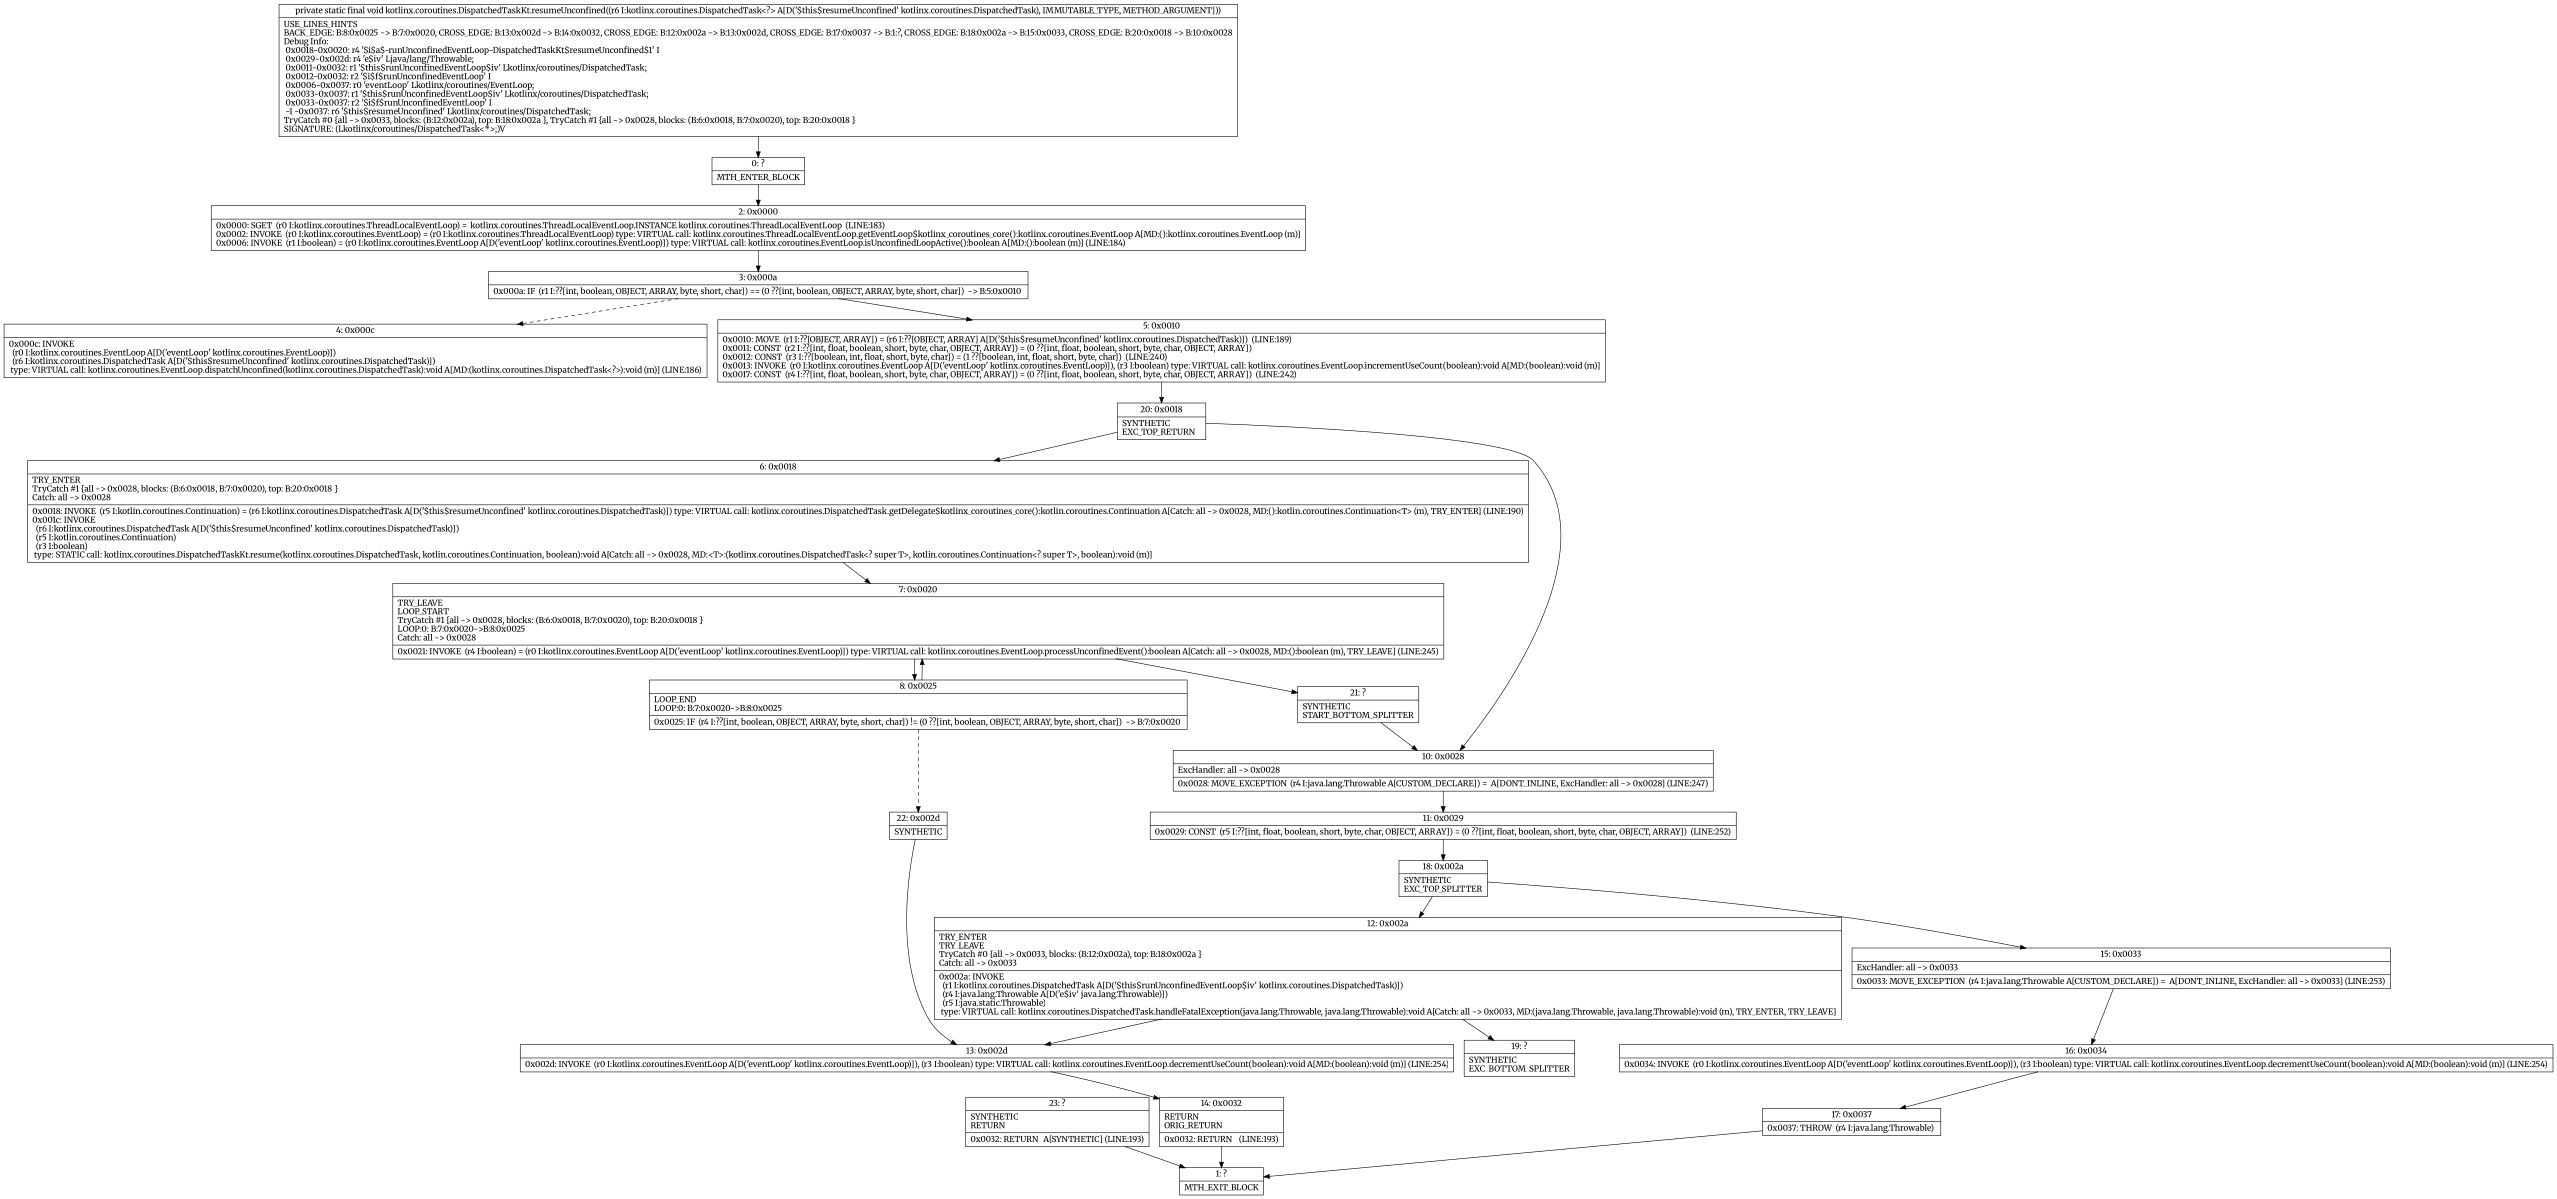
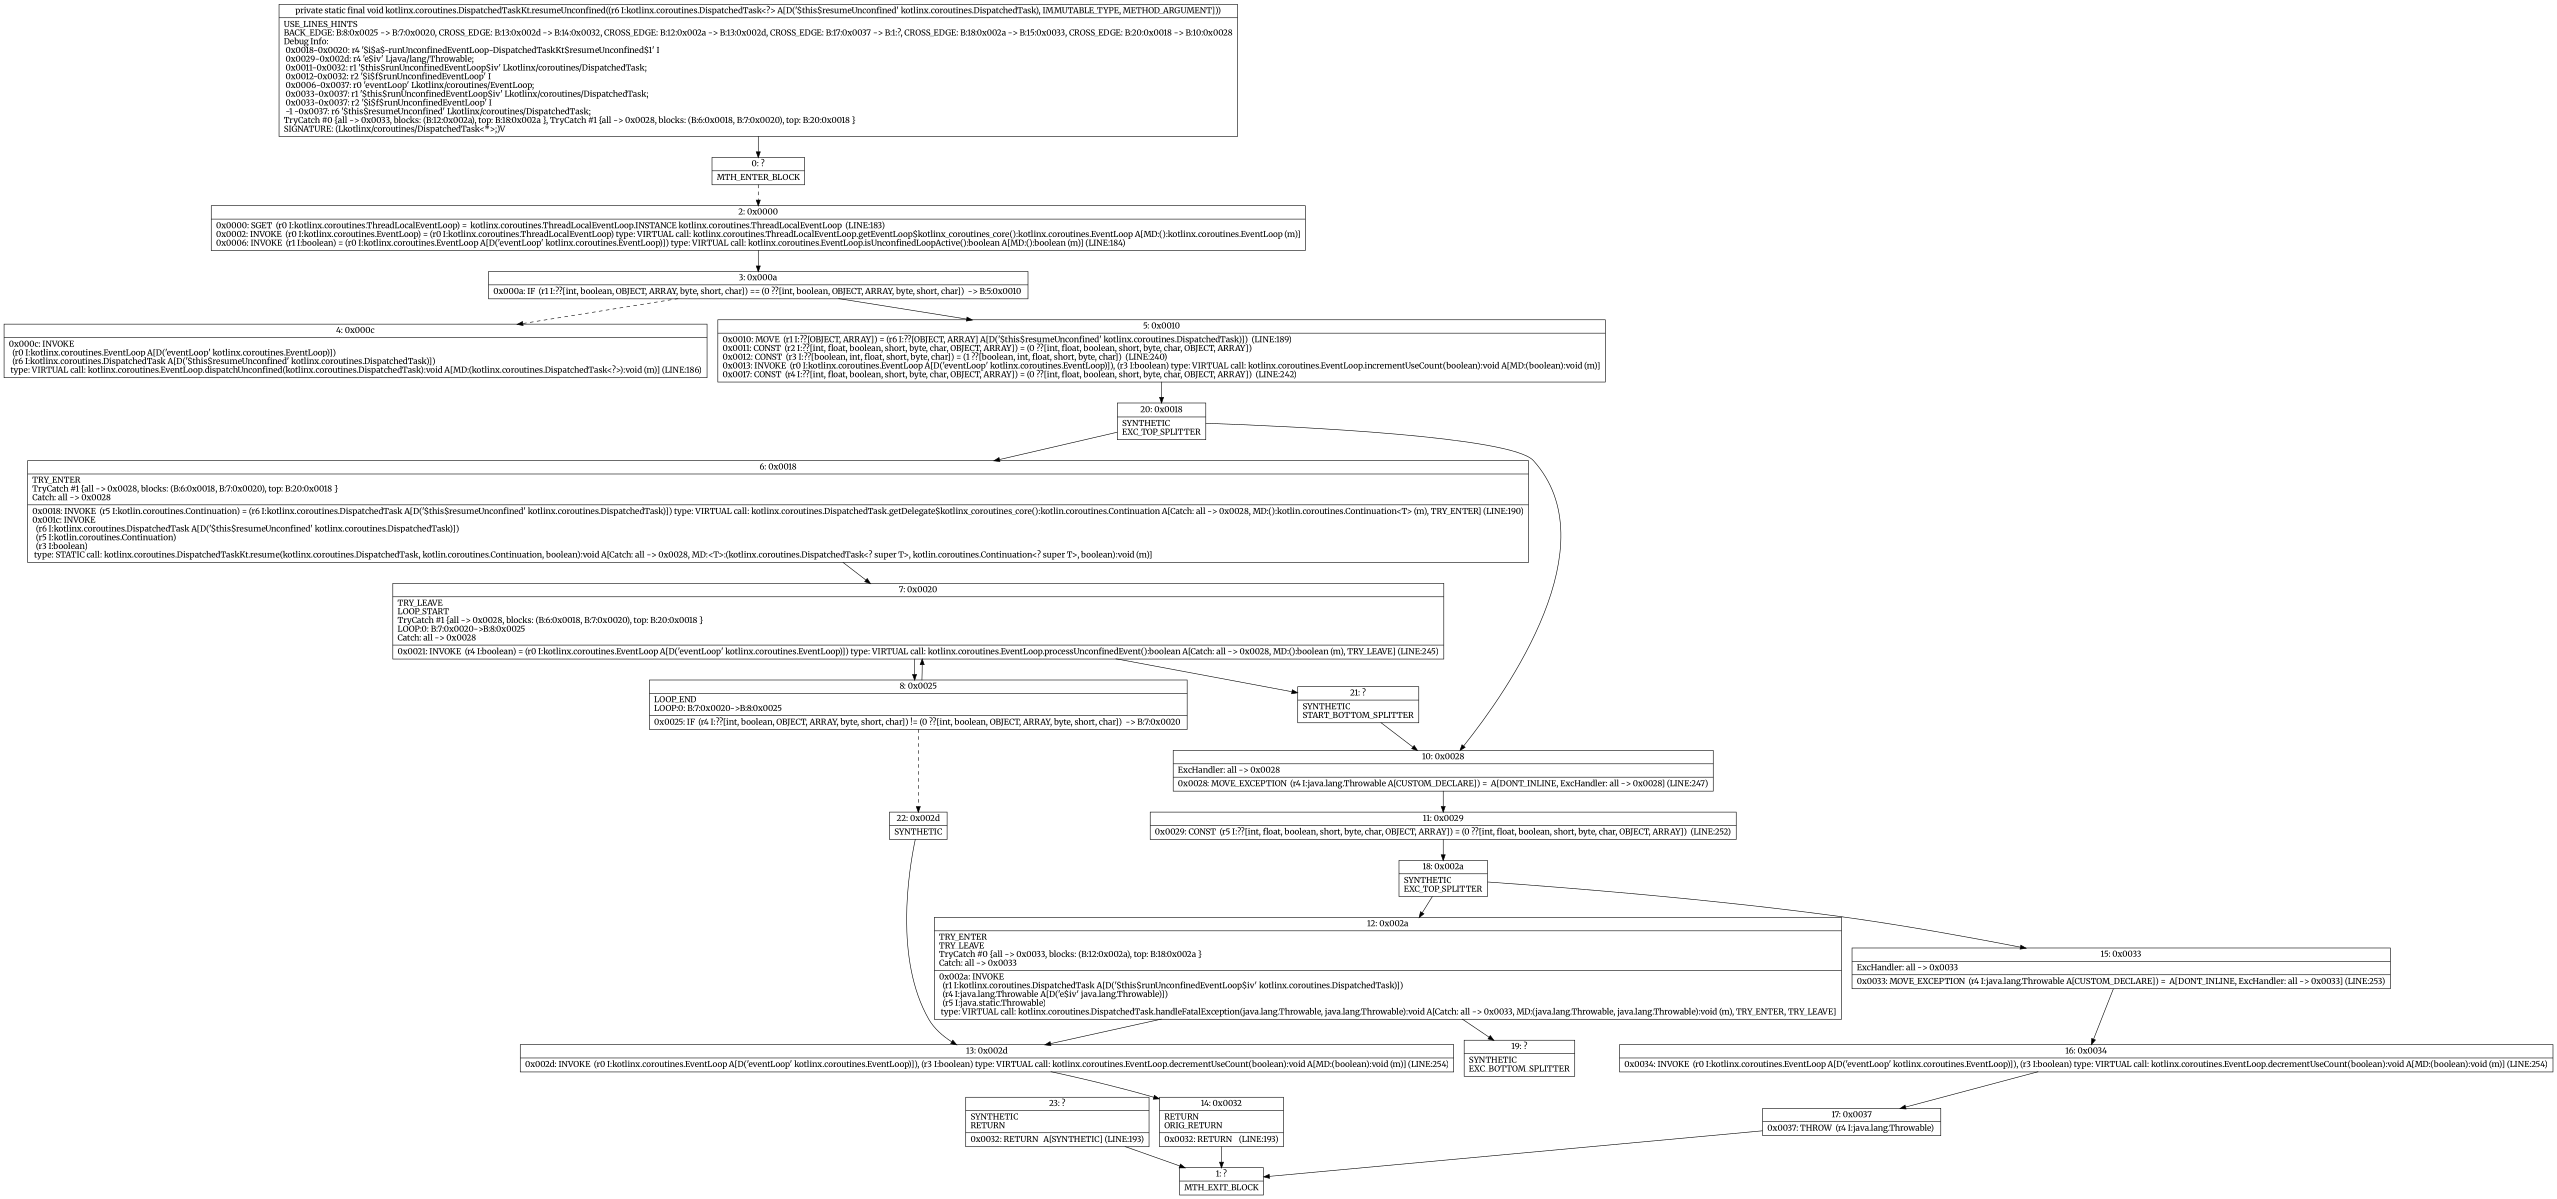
(758, 192) -> (758, 192)
(1159, 432) -> (1162, 432)
